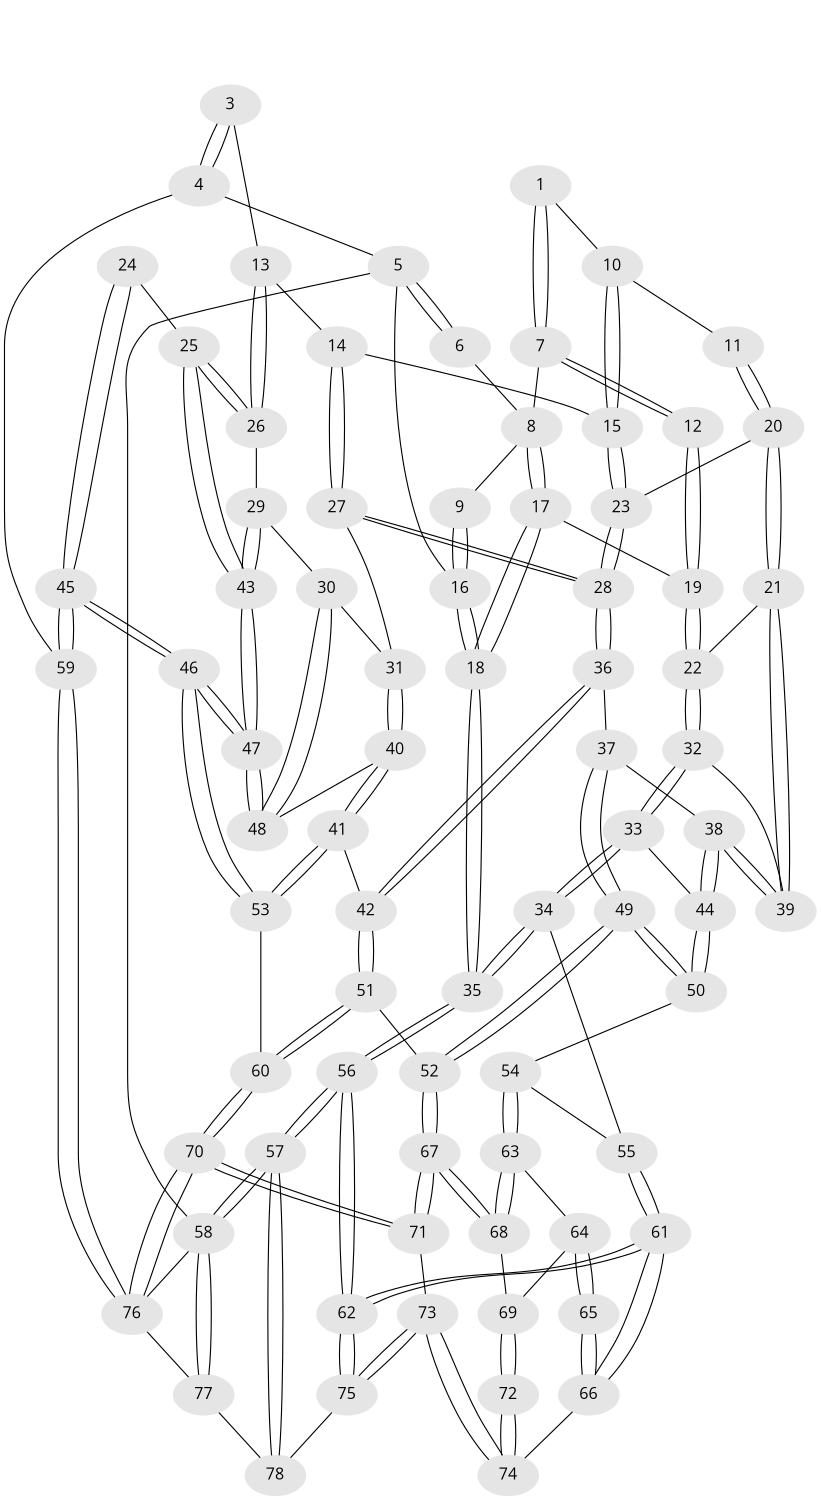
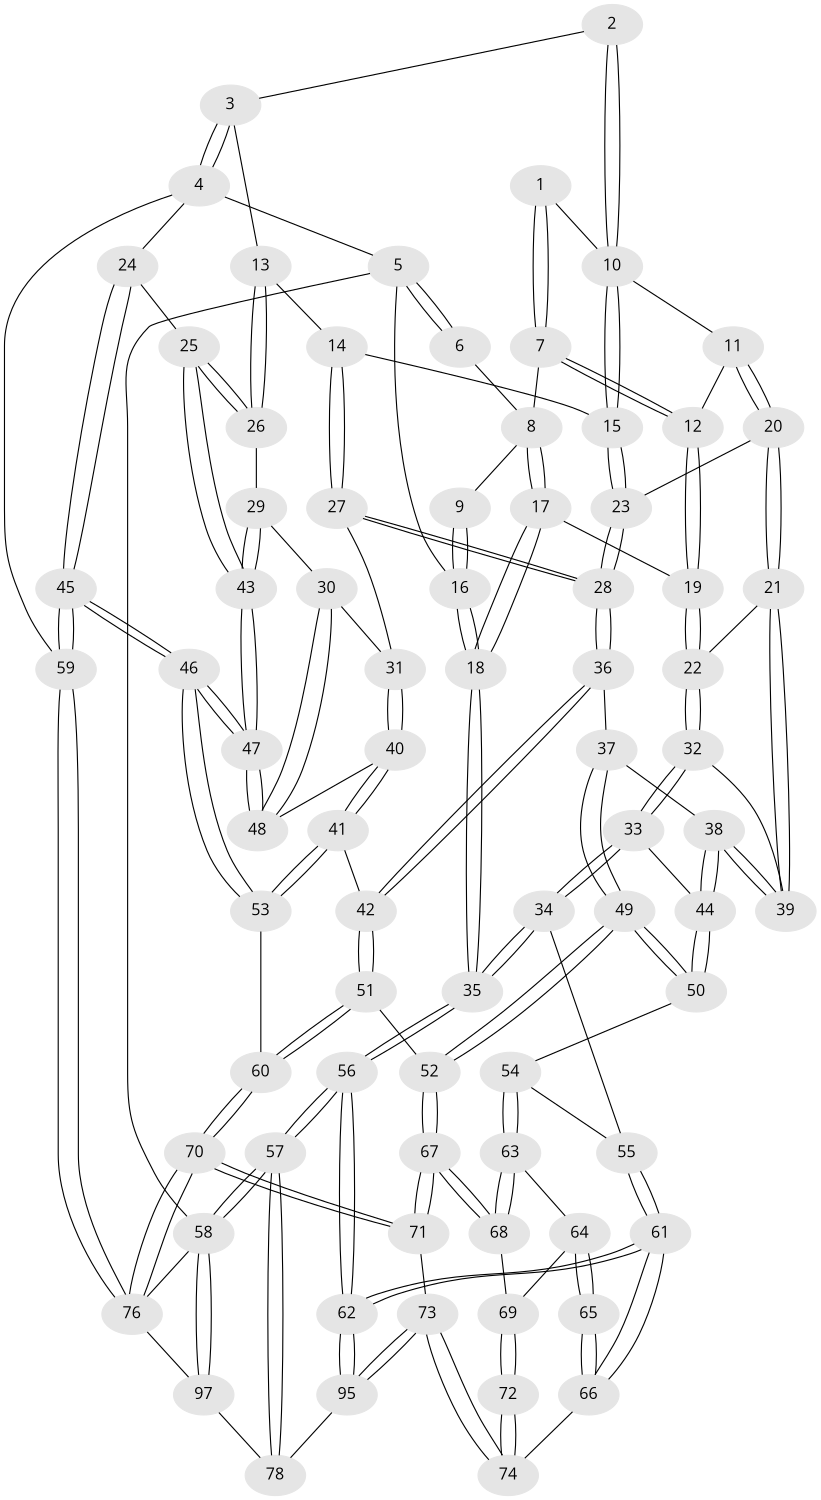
none -> (612, 25)
none -> (163, 226)
none -> (713, 387)
(204, 1395) -> (204, 1395)
(347, 1395) -> (347, 1395)
